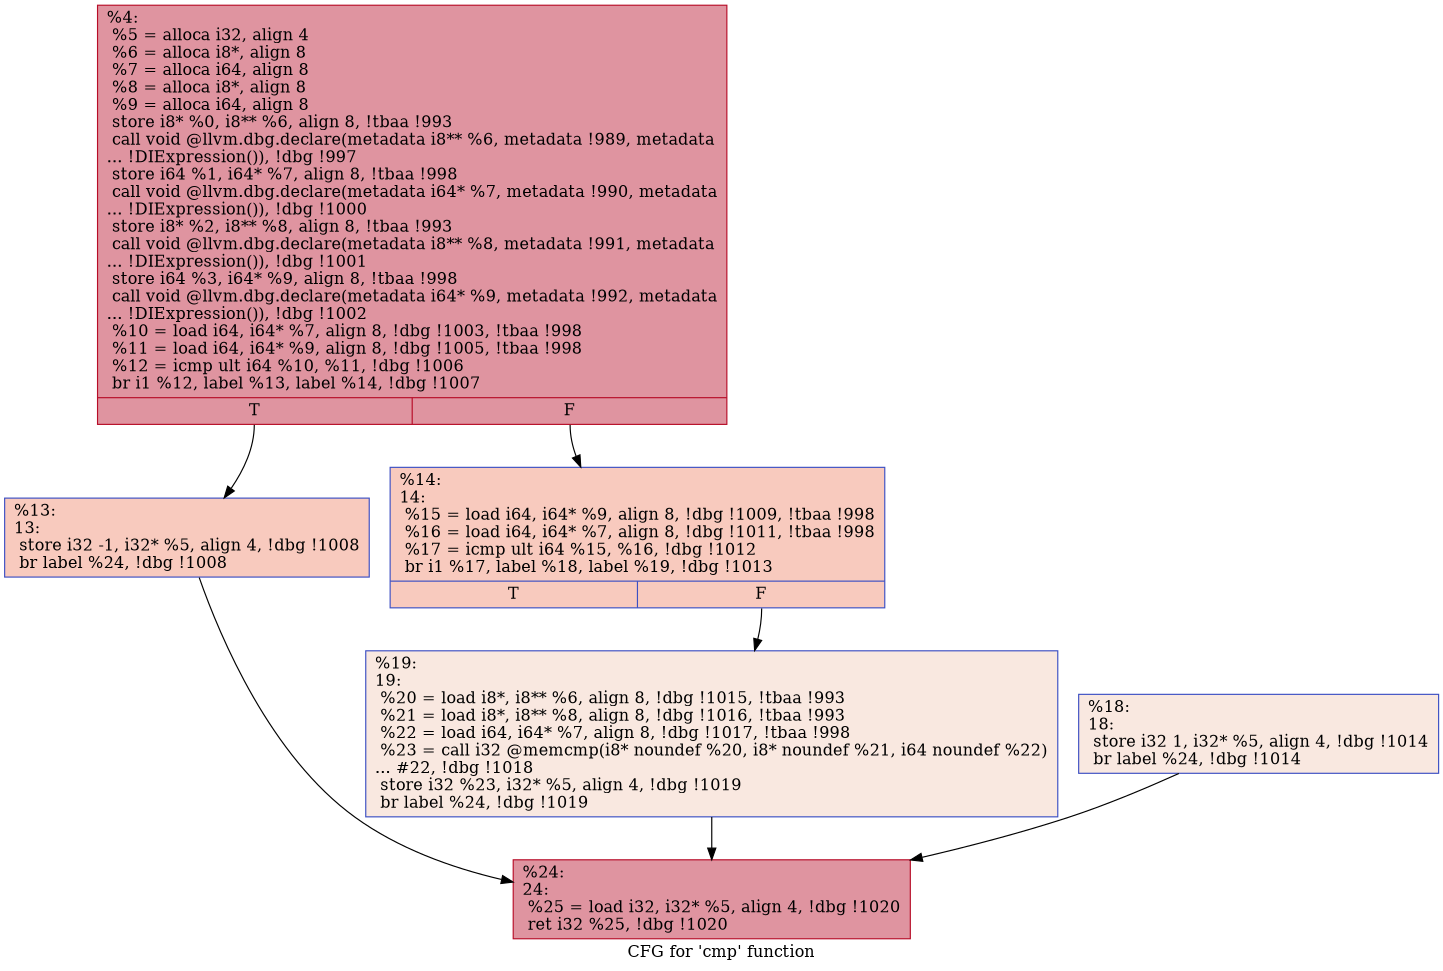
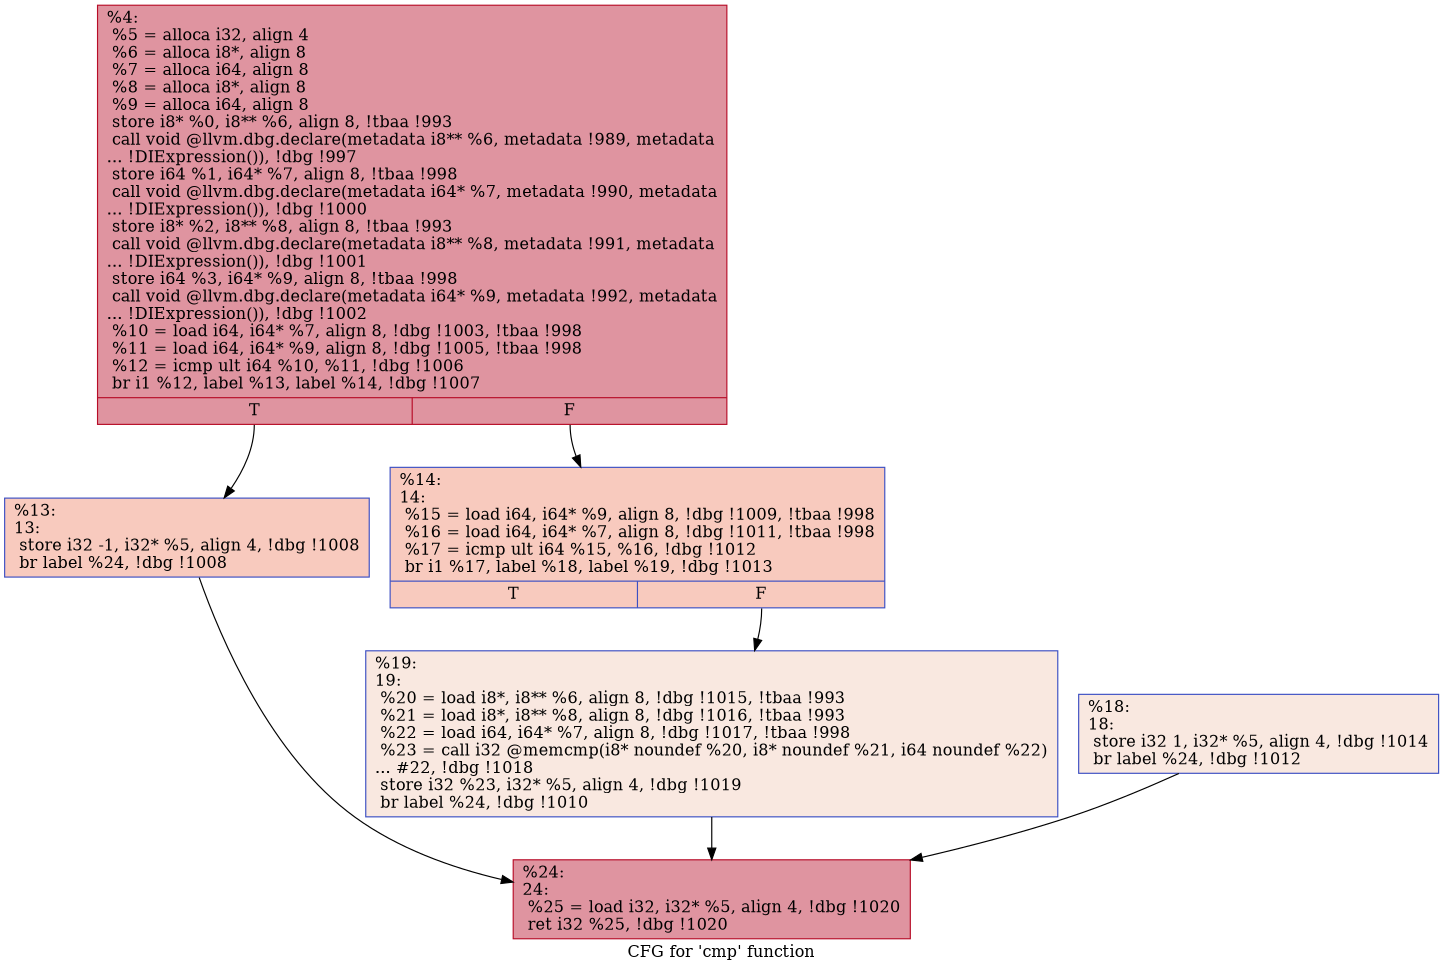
(1195, 759) -> (1195, 759)
(482, 803) -> (482, 803)
